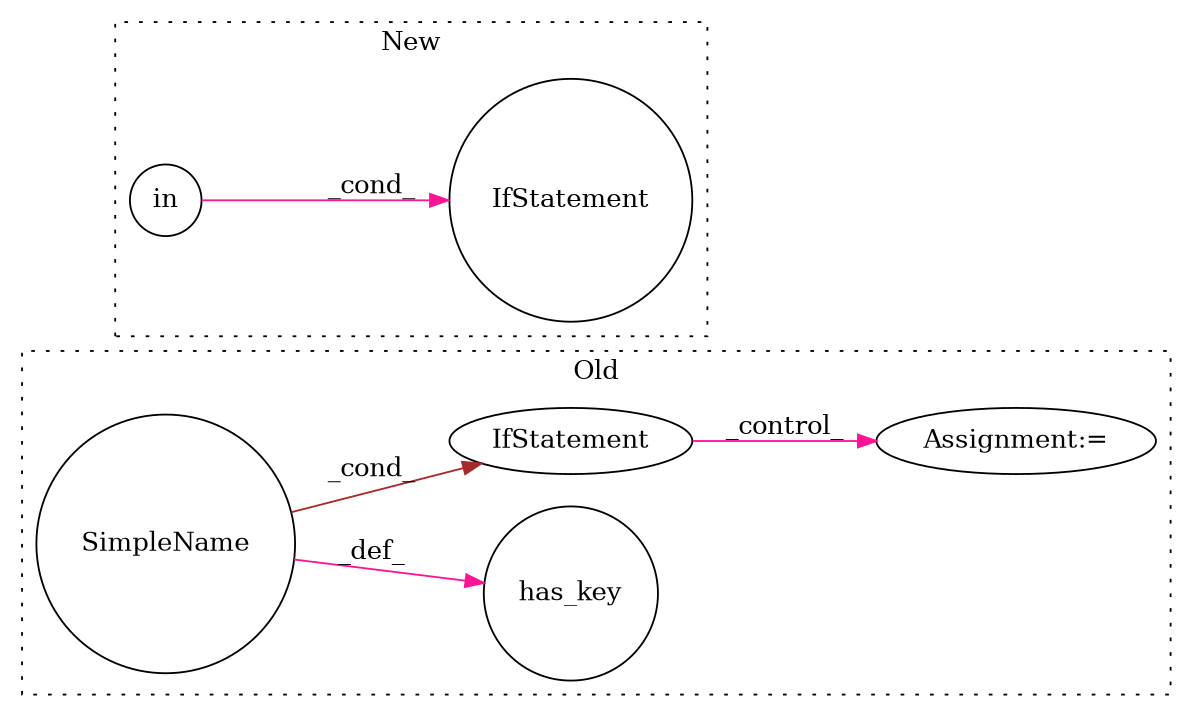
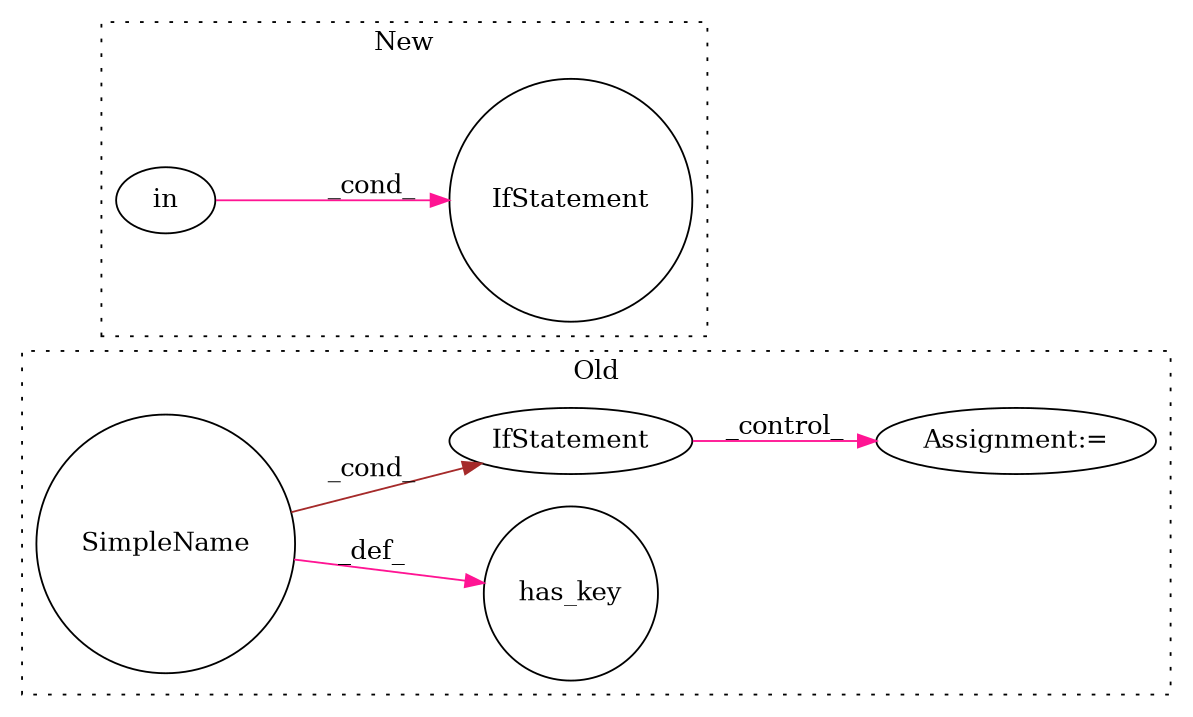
(166, 200) -> (166, 200)
